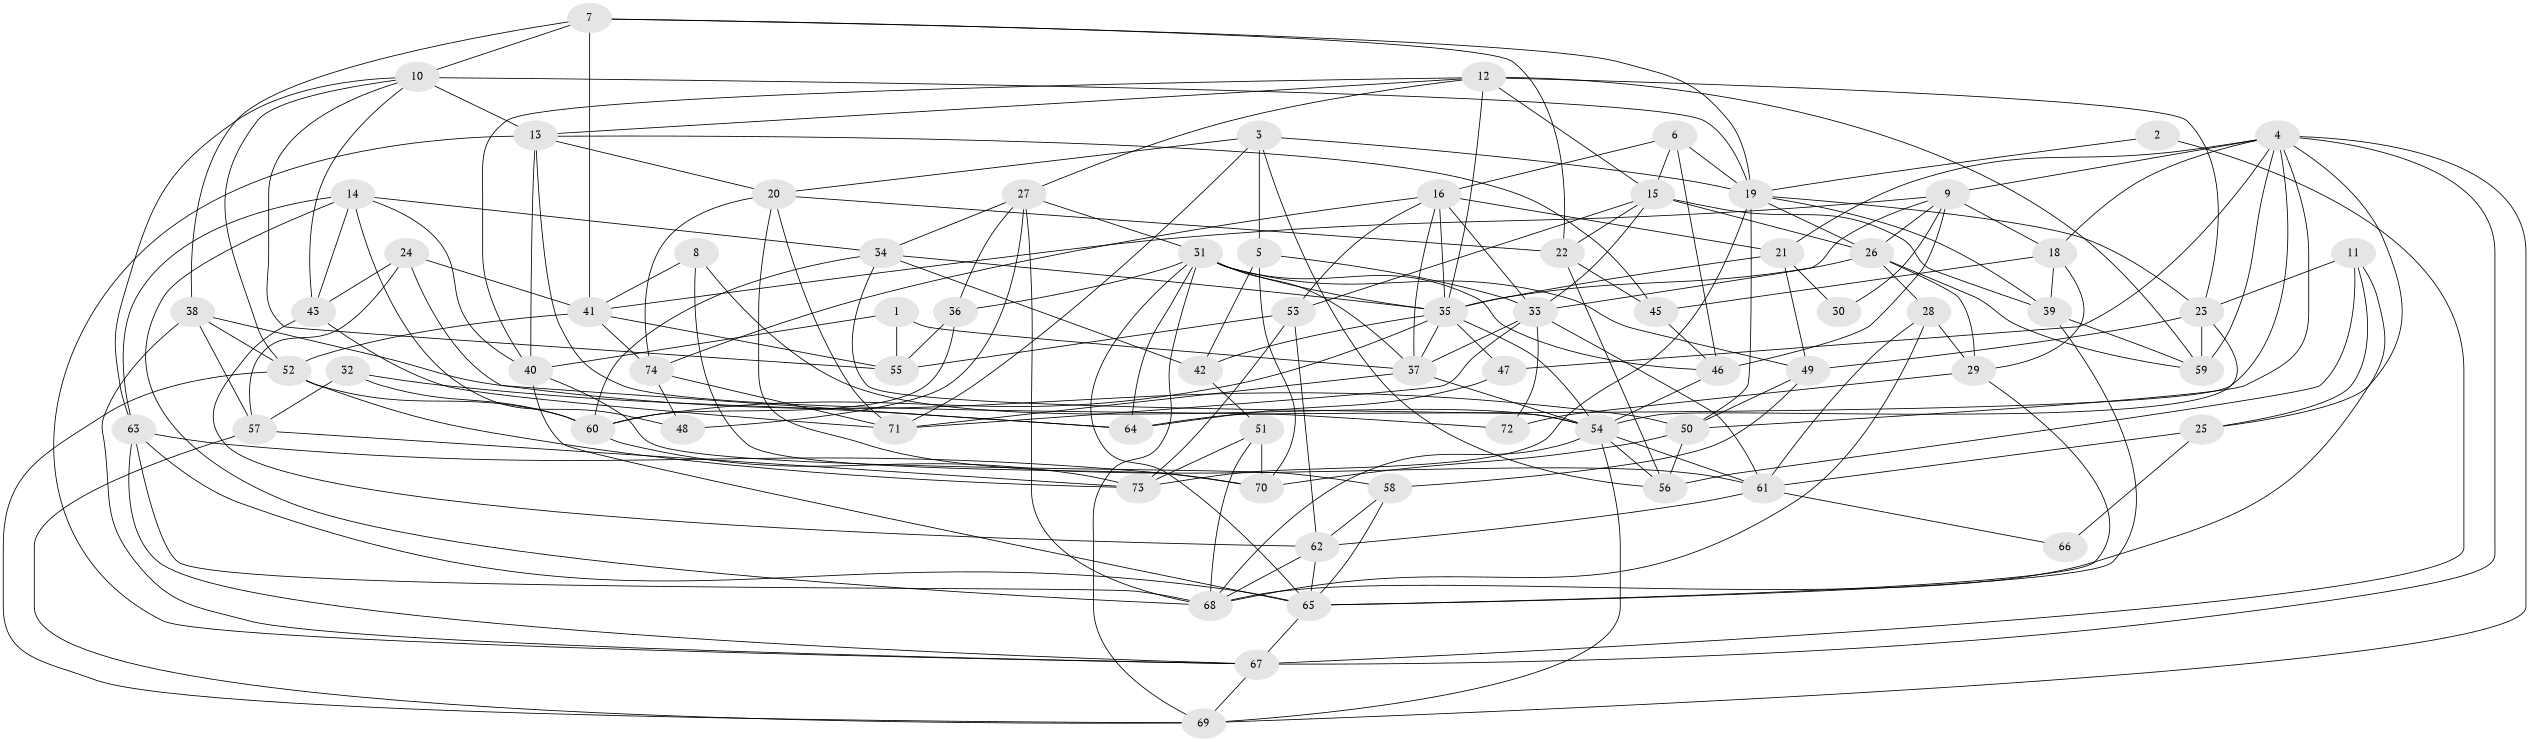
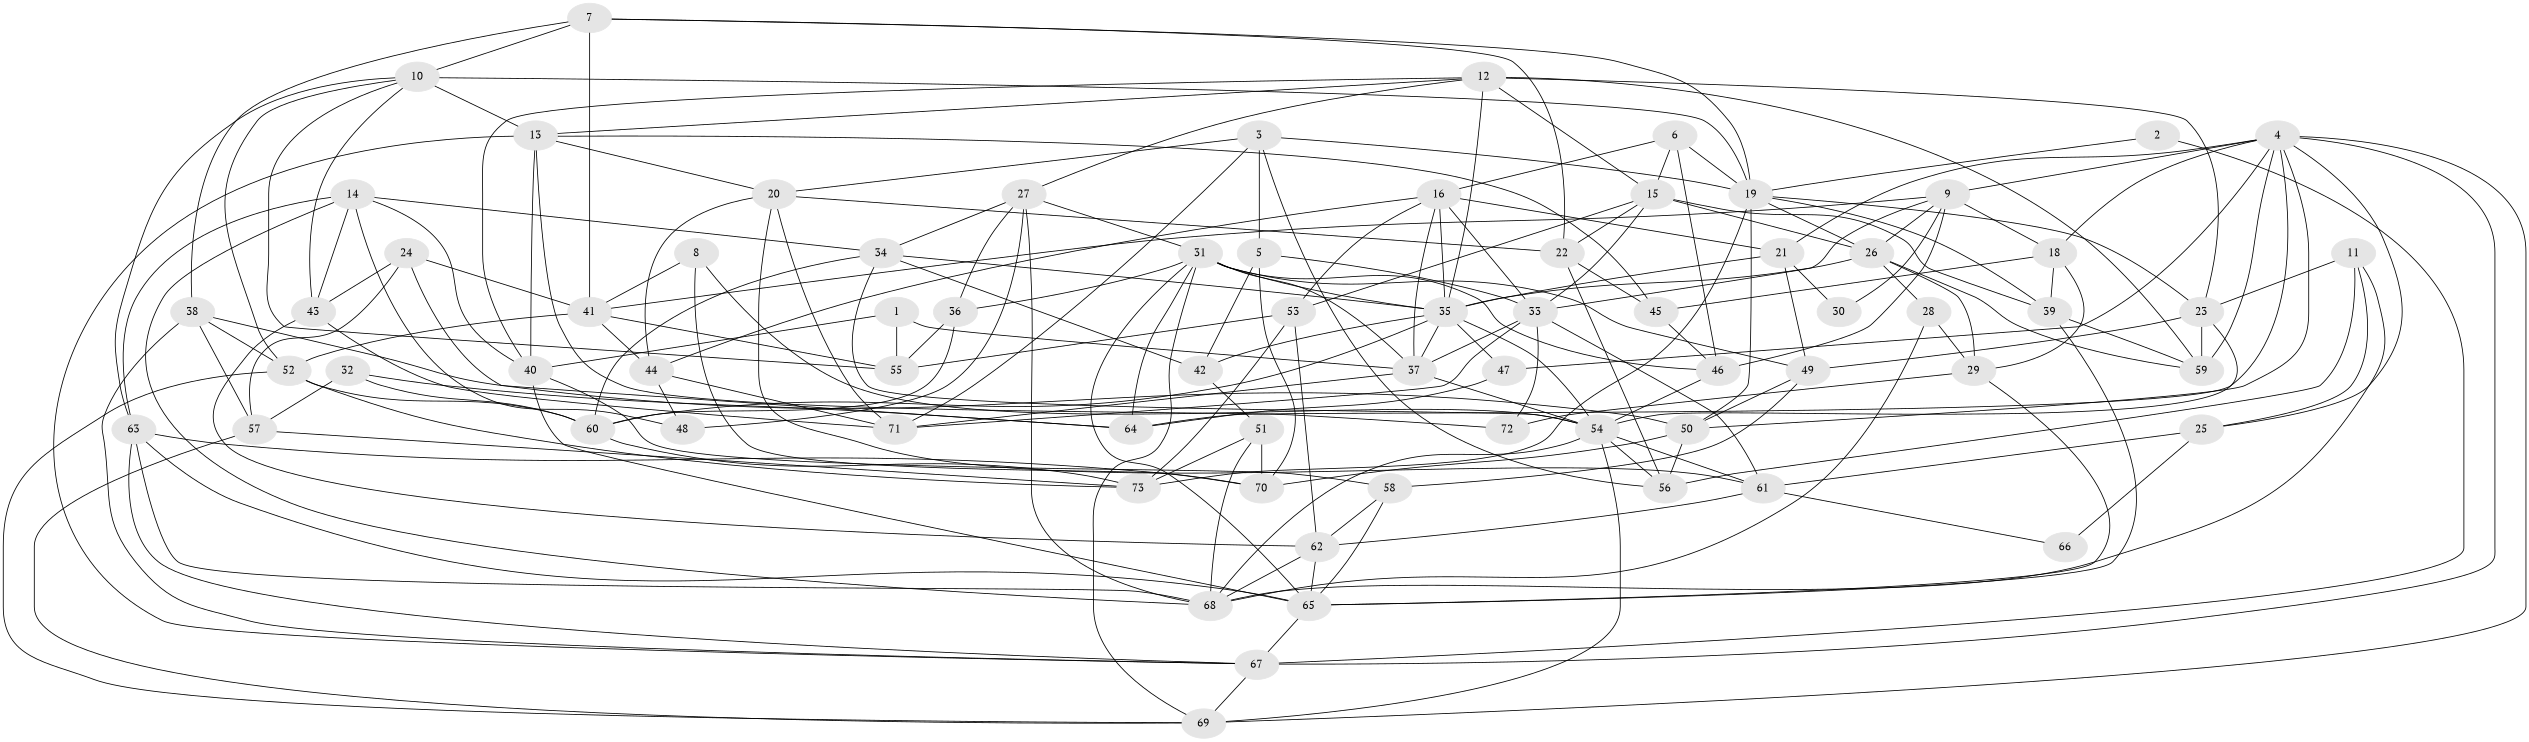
(652, 371) -> (652, 371)
(1837, 393) -> none
